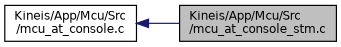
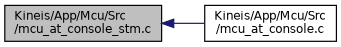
(164, 23) -> (189, 23)
